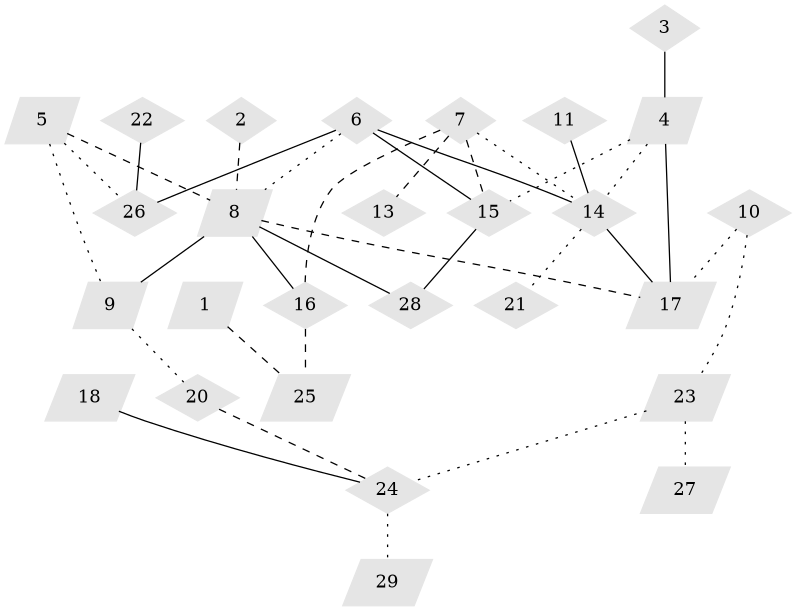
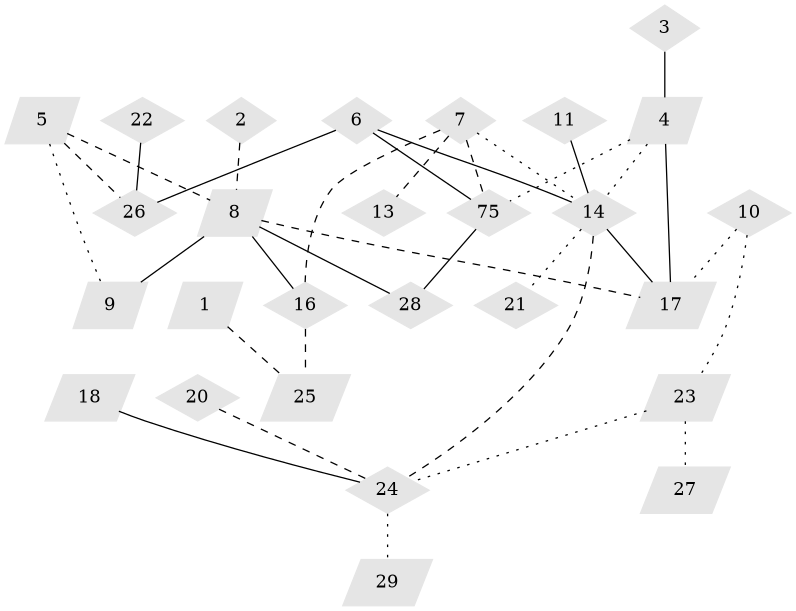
(303, 162) -> none
(92, 170) -> (92, 170)
(489, 213) -> (489, 213)
(158, 356) -> none
none -> (531, 378)
